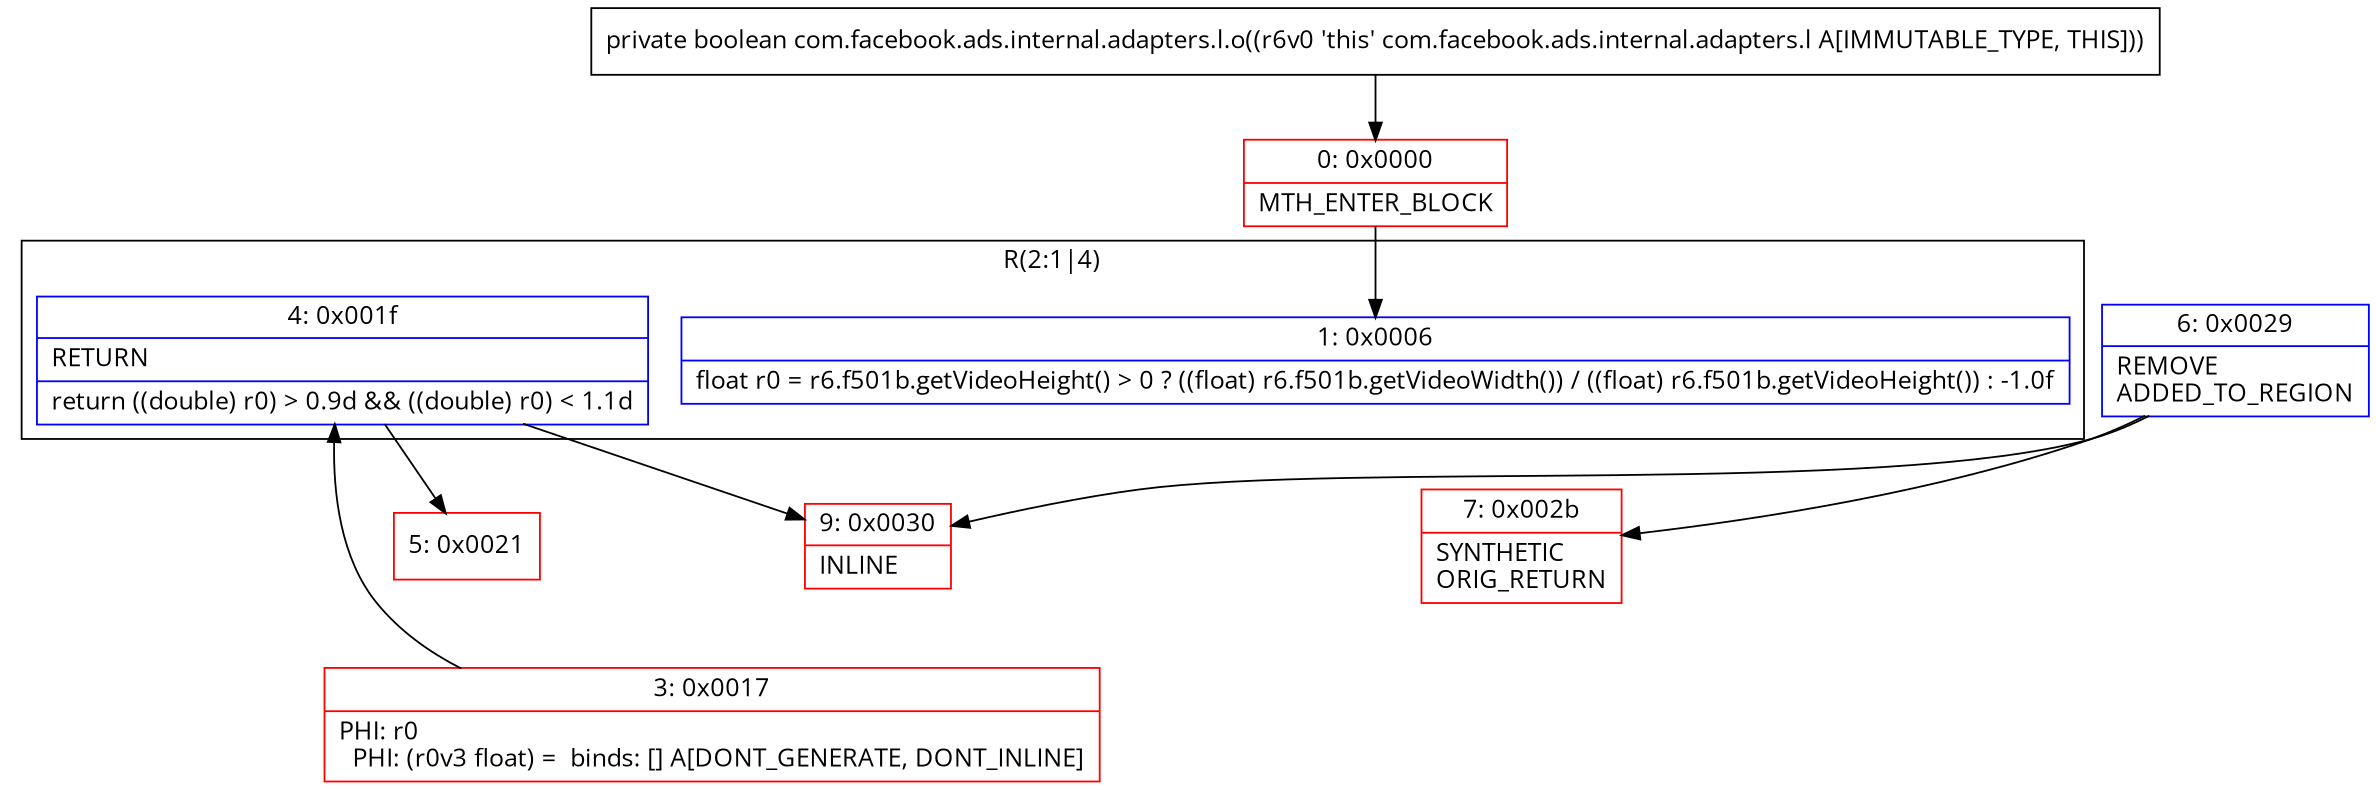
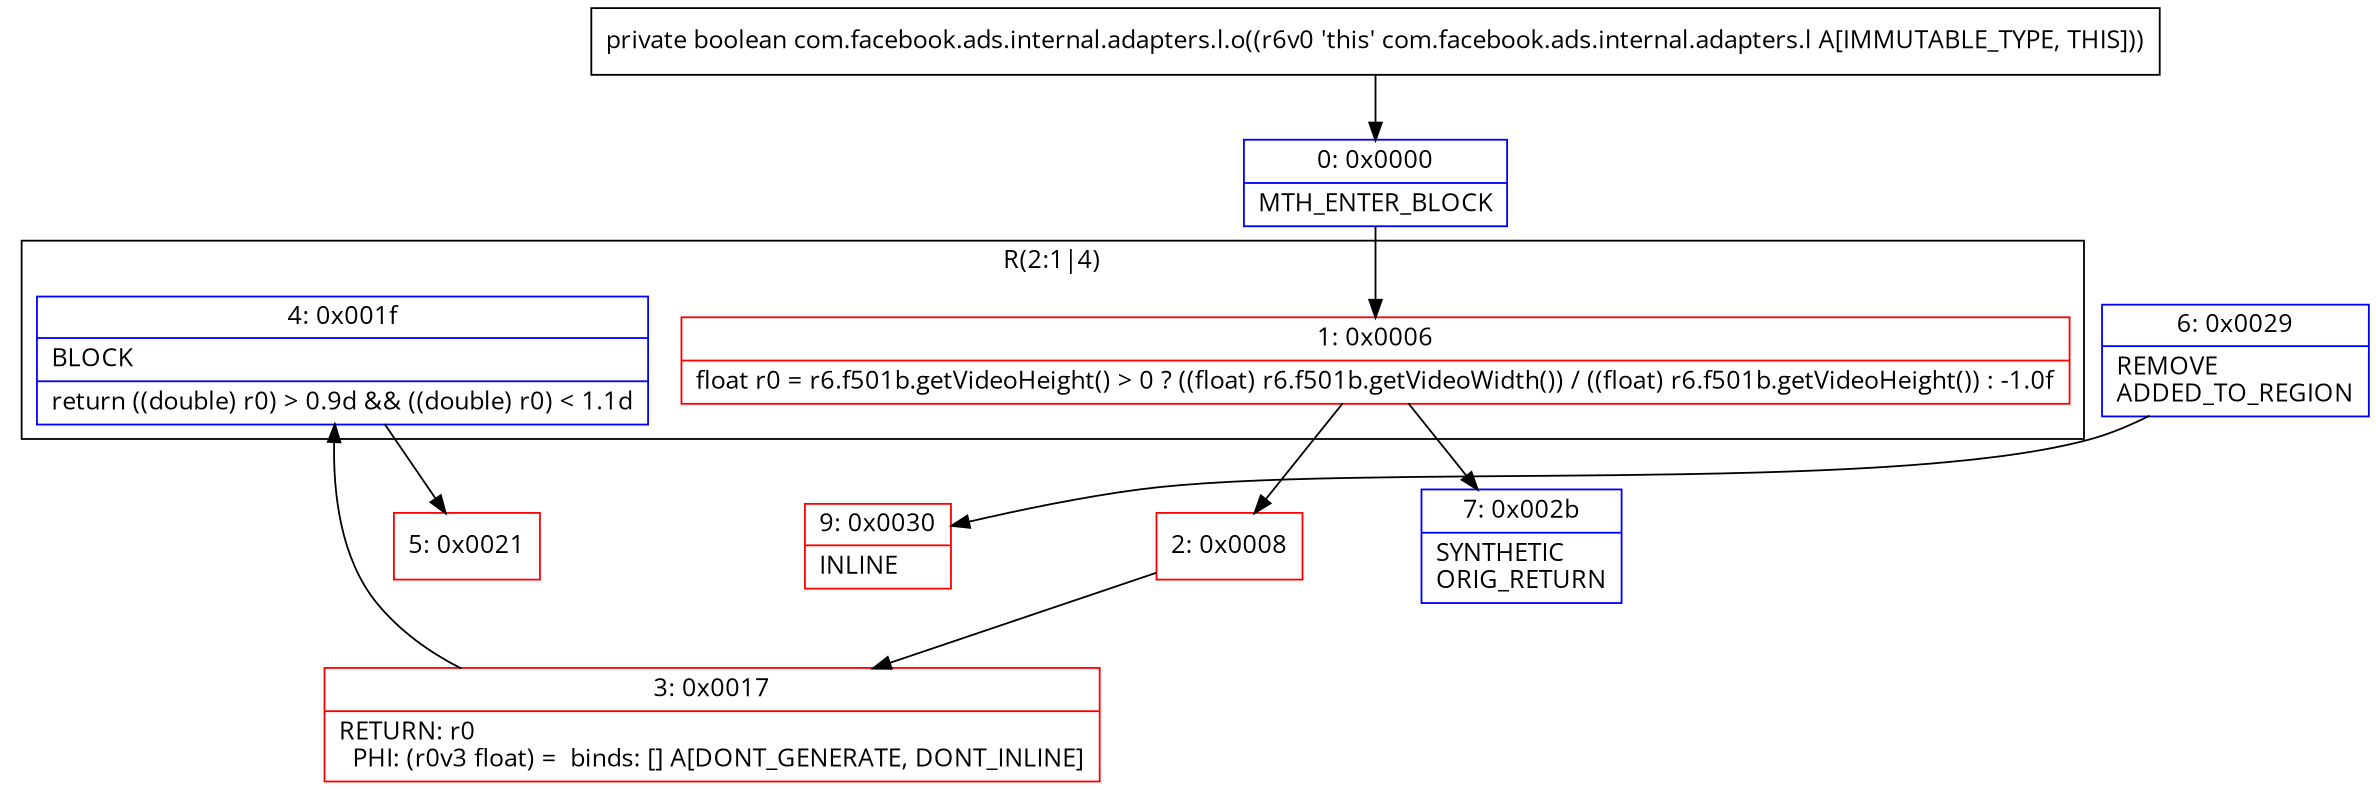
(1376, 183) -> (1376, 183)
(101, 359) -> (93, 359)
(1376, 361) -> (1376, 361)
(655, 469) -> none
(1897, 492) -> (1446, 450)
none -> (1229, 546)
(1522, 546) -> (1522, 546)
(383, 732) -> (411, 732)
